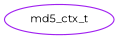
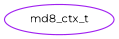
(59, 20) -> (59, 20)
